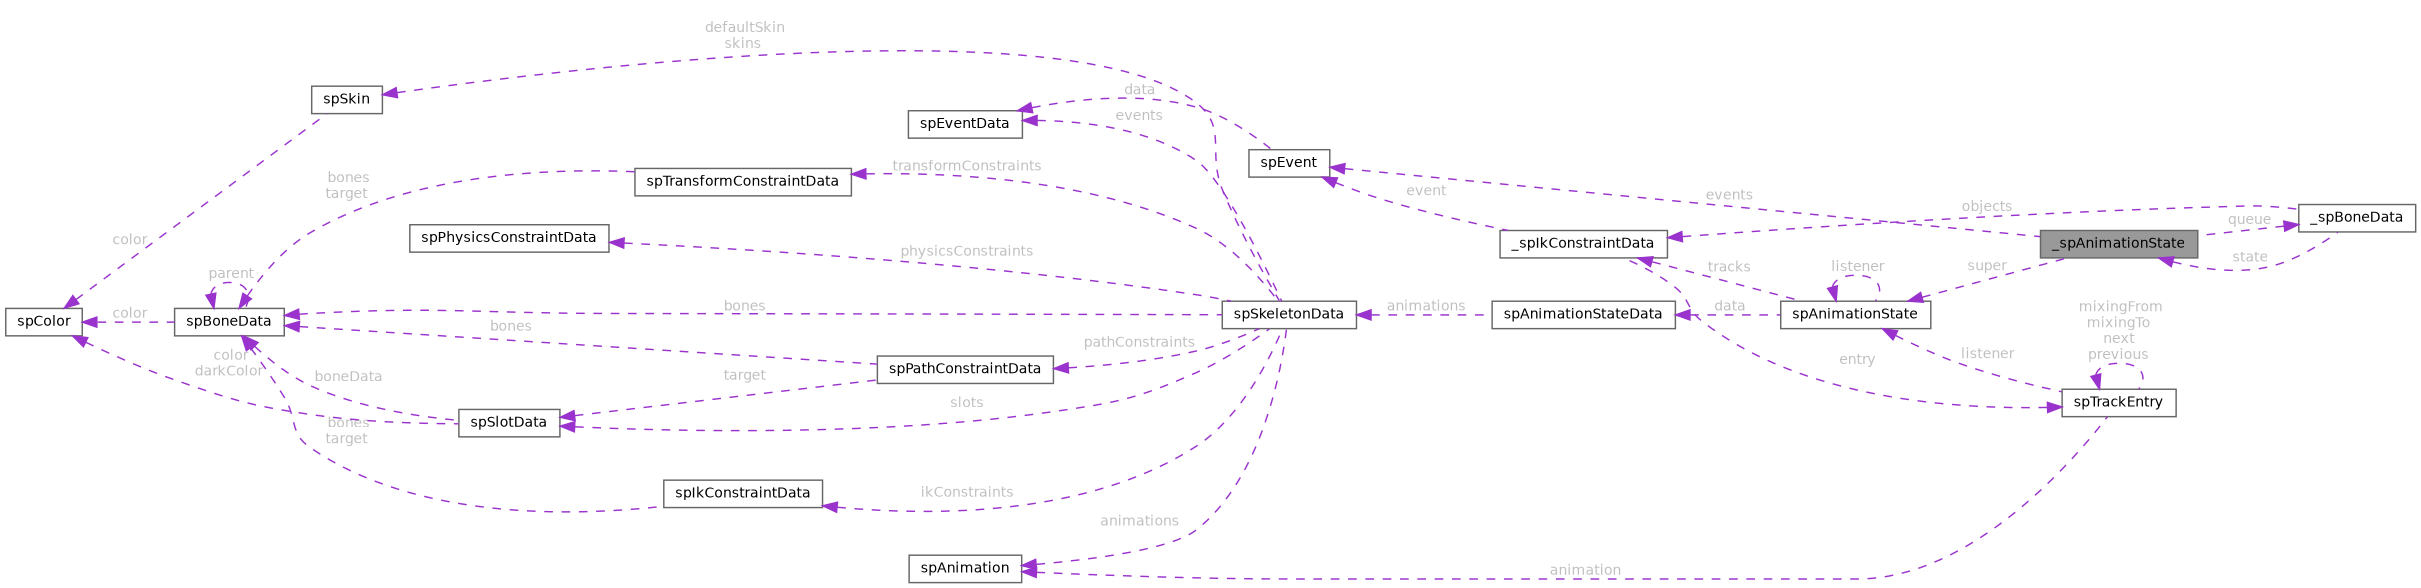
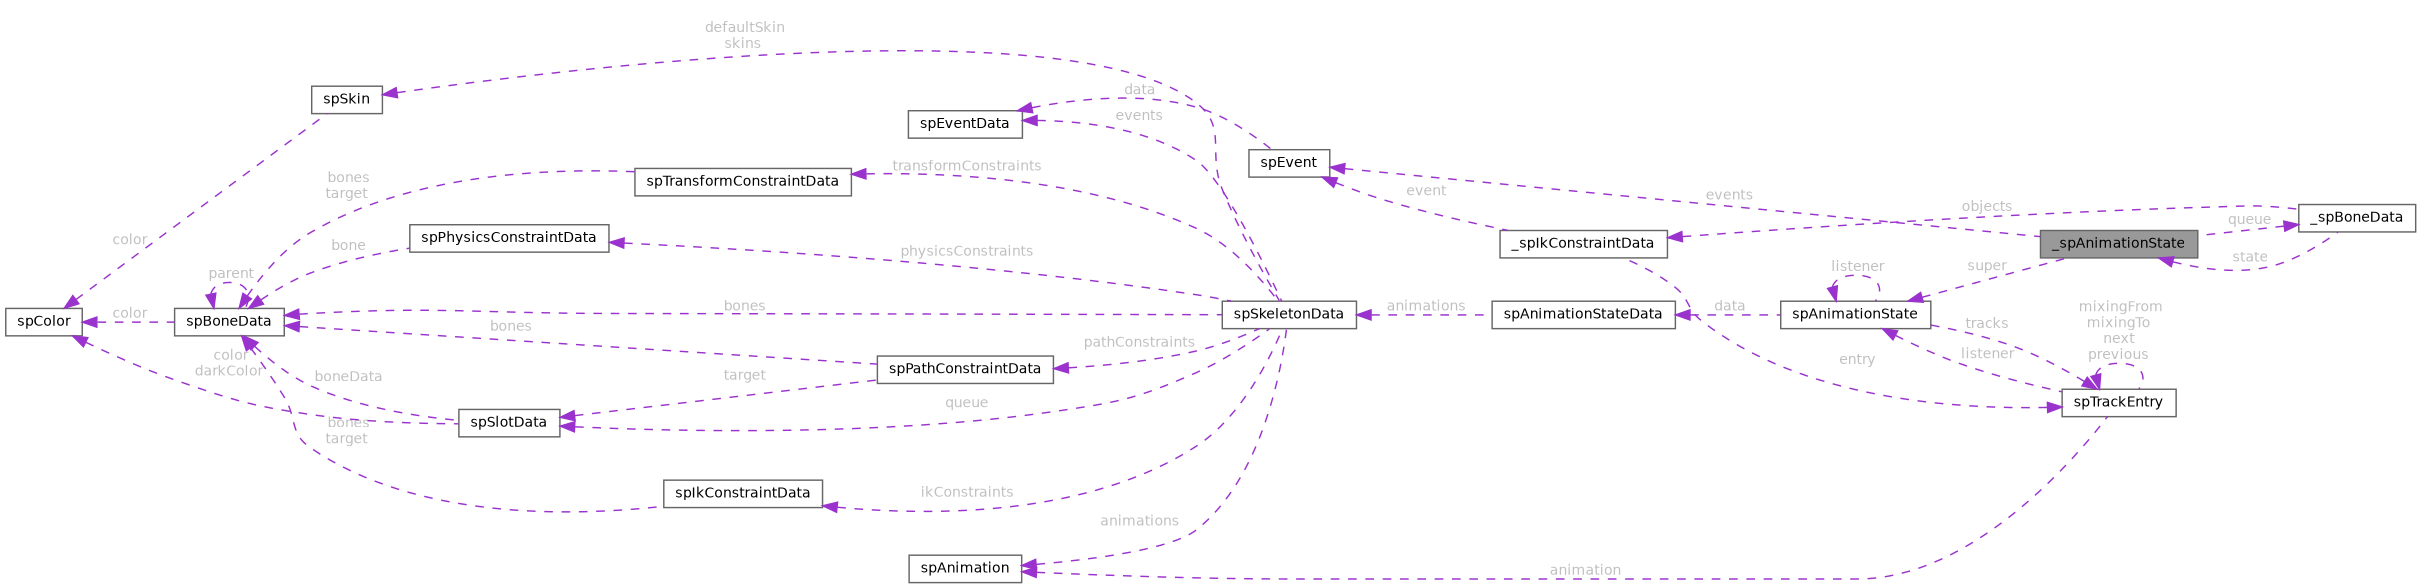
none -> (332, 266)
(1727, 281) -> (2011, 345)
(965, 404) -> (965, 404)
